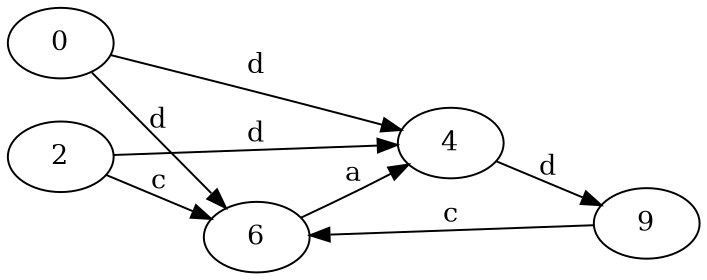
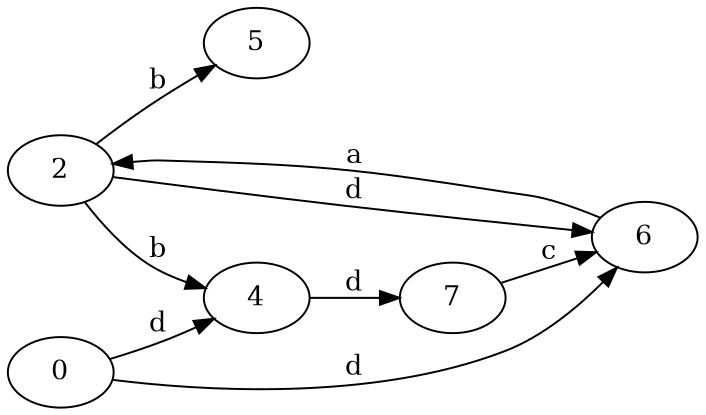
none -> (257, 43)
(257, 134) -> (159, 250)
(159, 181) -> (355, 191)
(346, 196) -> (369, 173)
(647, 223) -> (453, 298)
